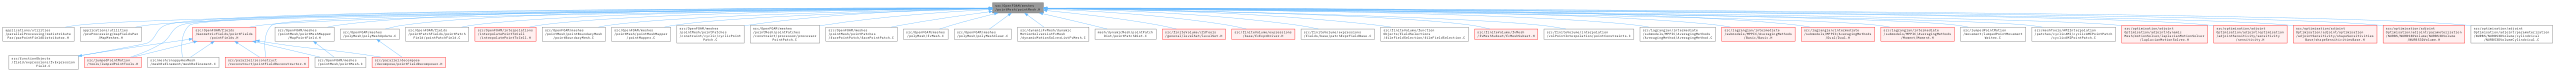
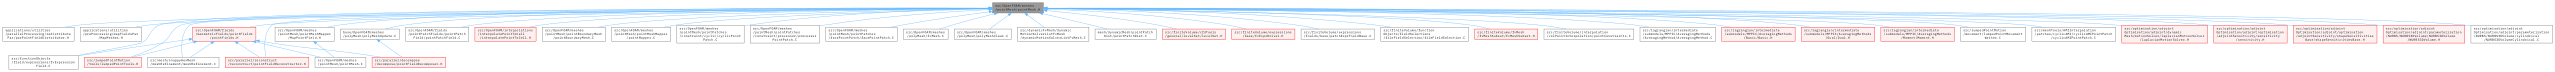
(532, 11) -> (529, 11)
(370, 34) -> (370, 34)
